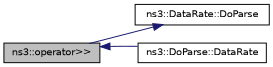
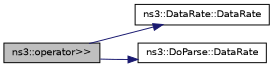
(202, 15) -> (202, 15)
(124, 46) -> (114, 59)
